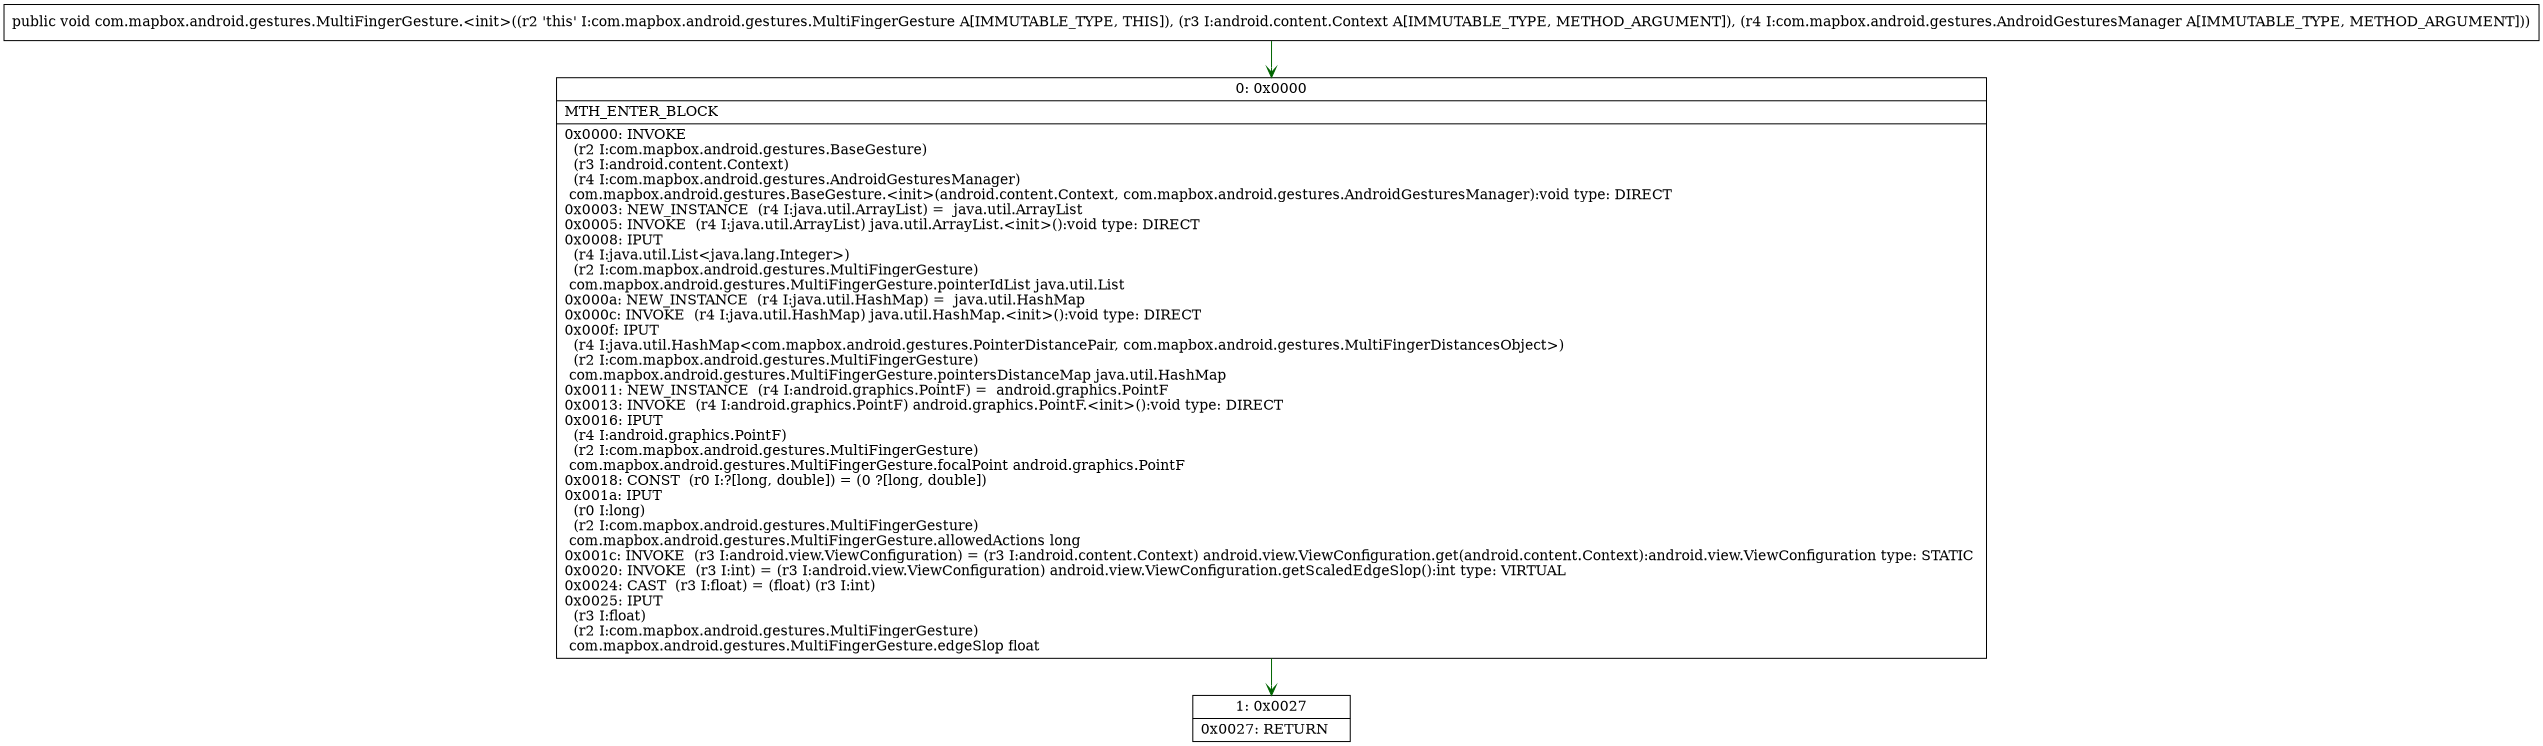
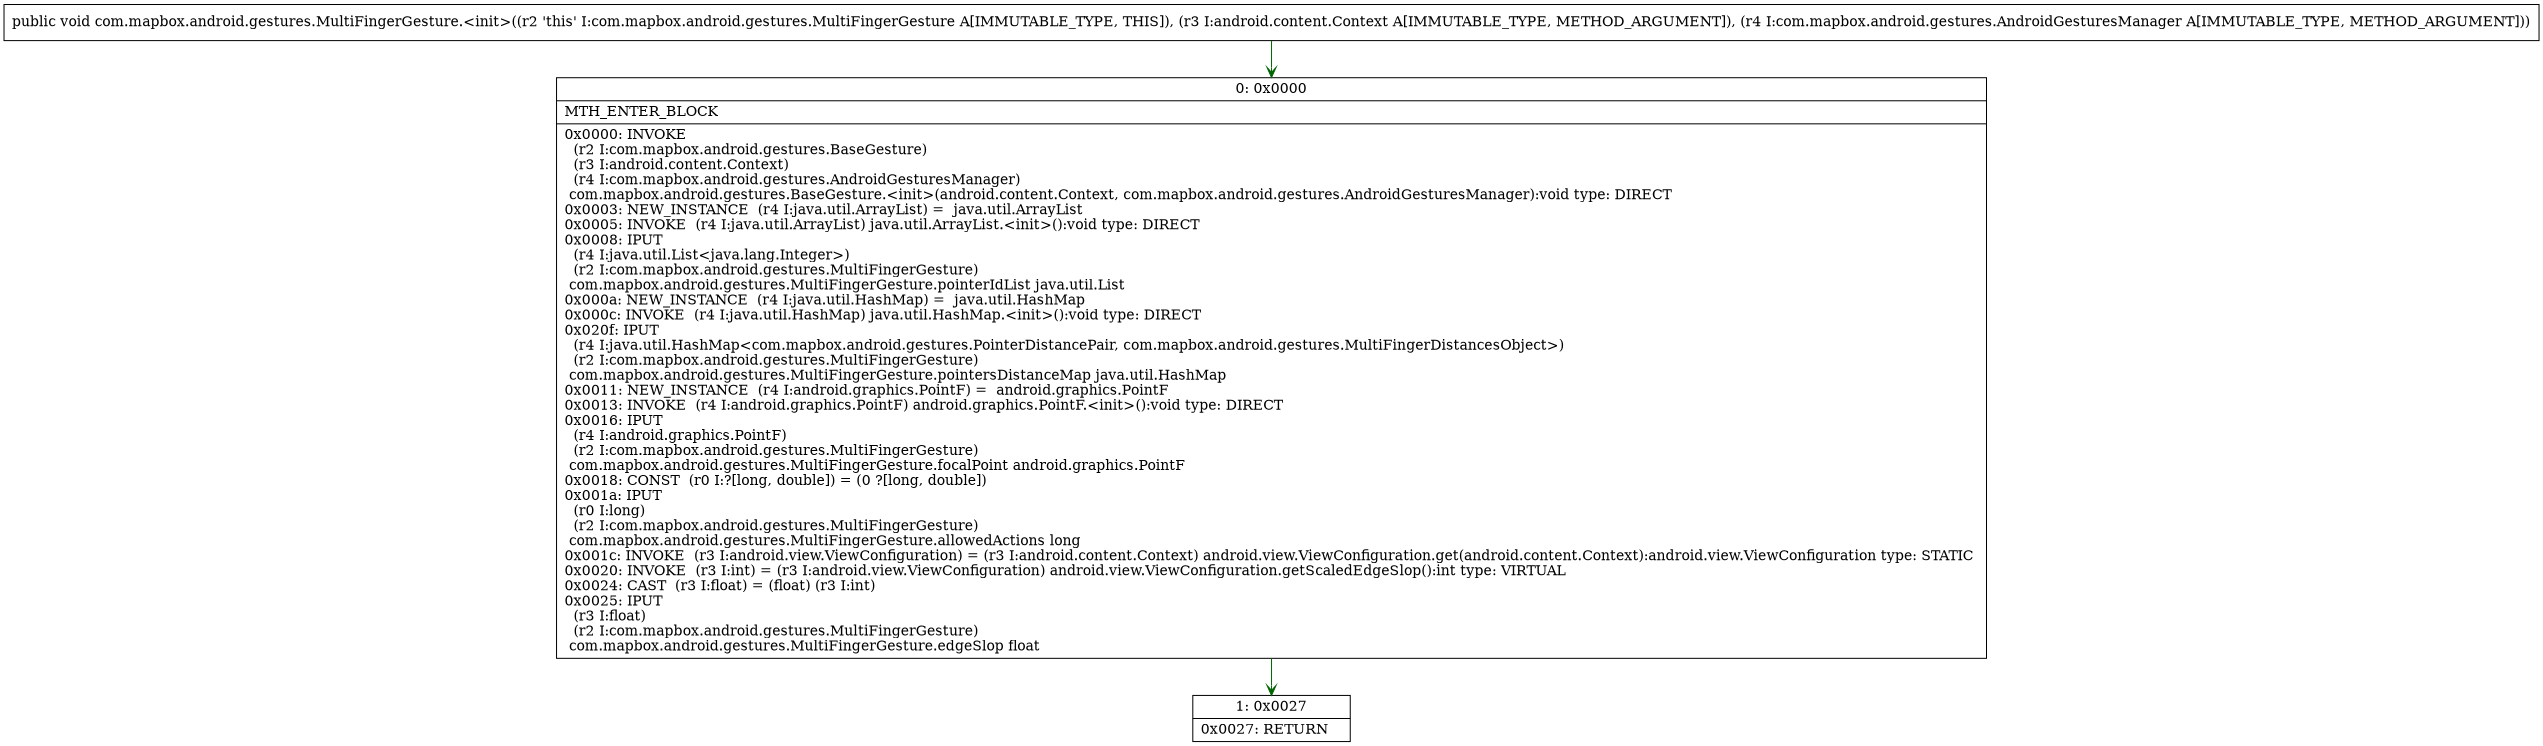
(616, 330) -> (616, 330)
